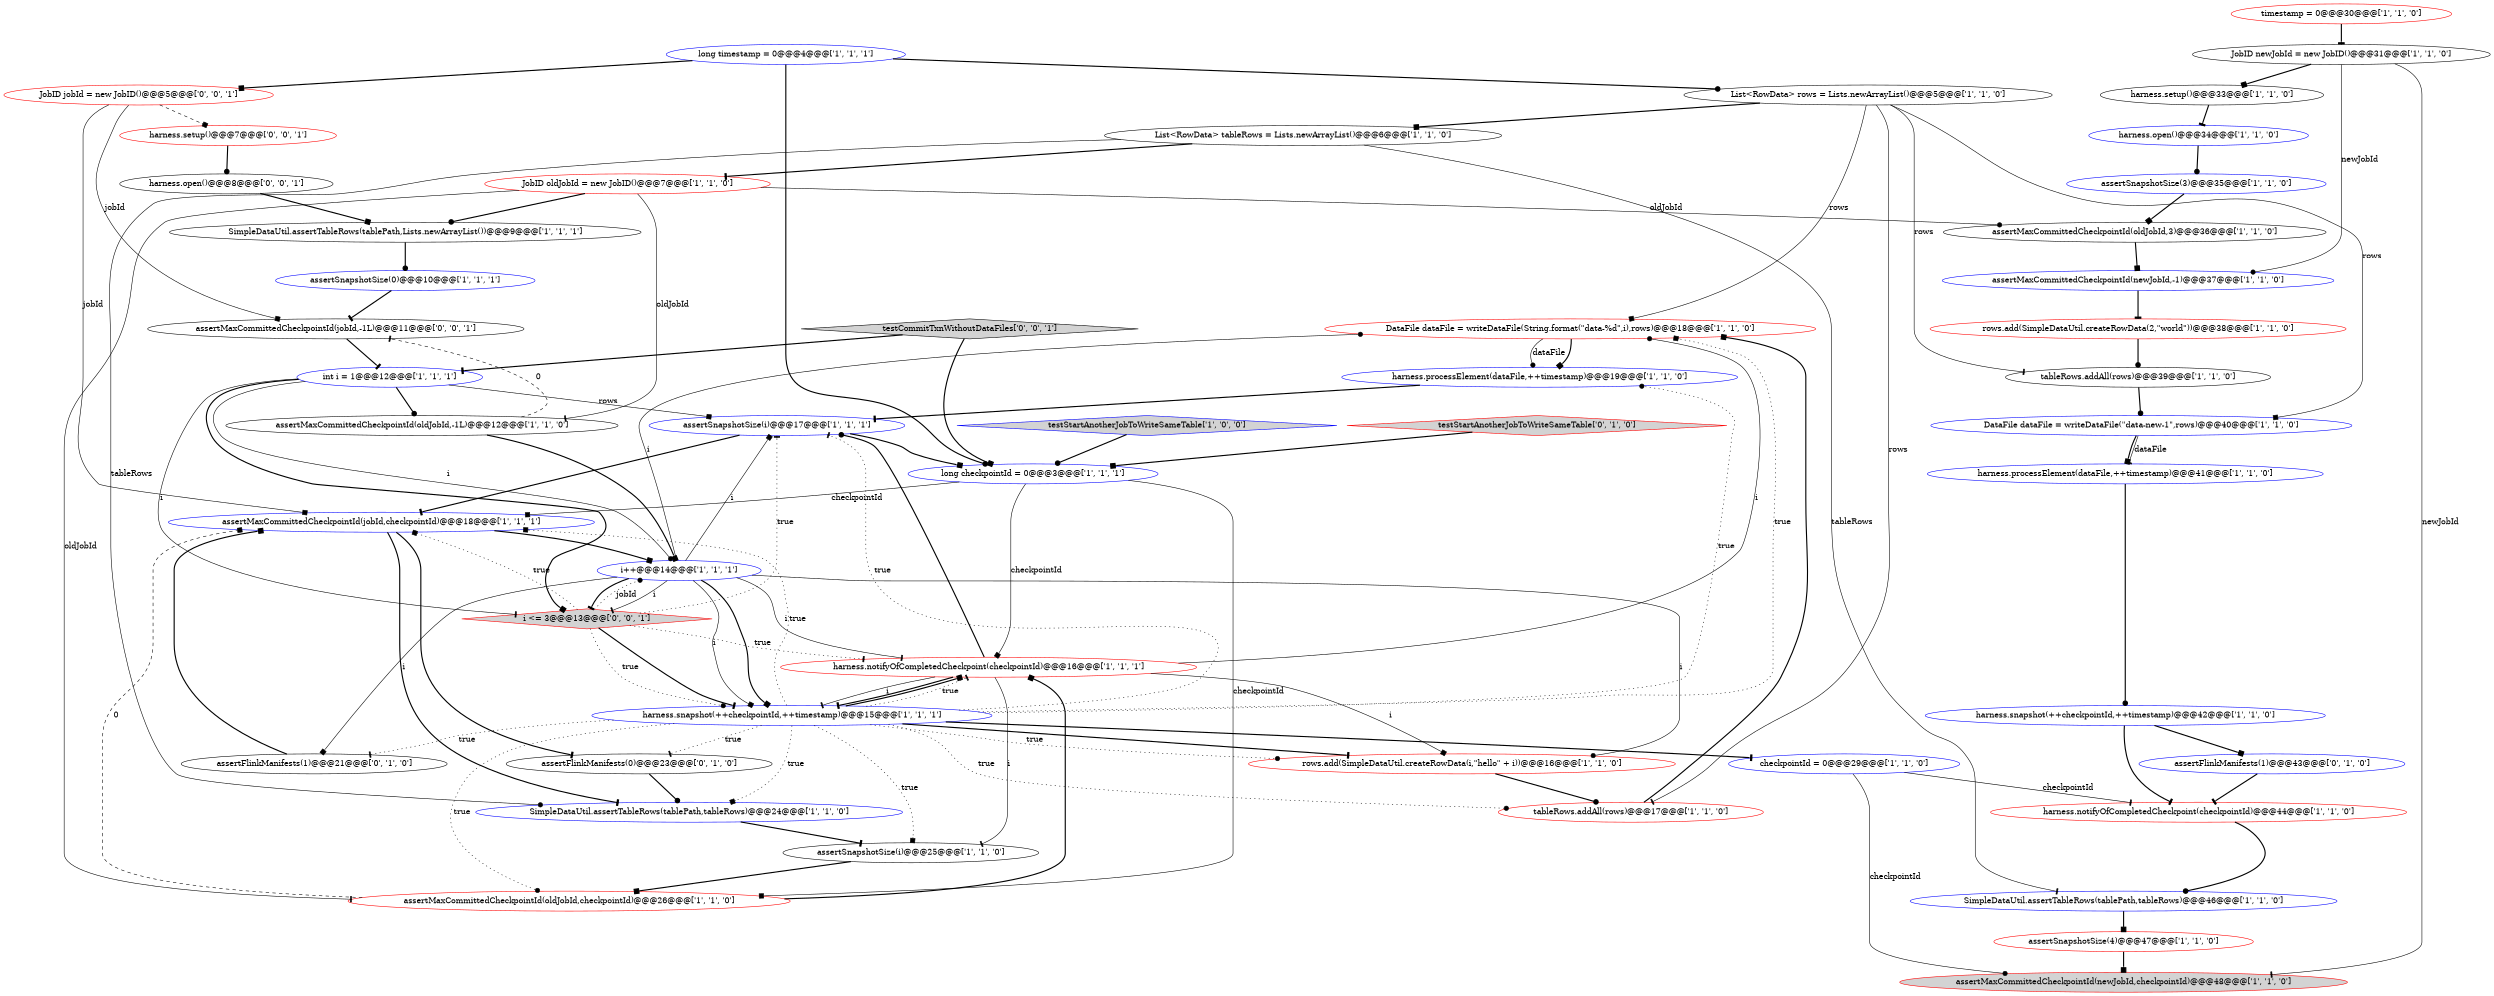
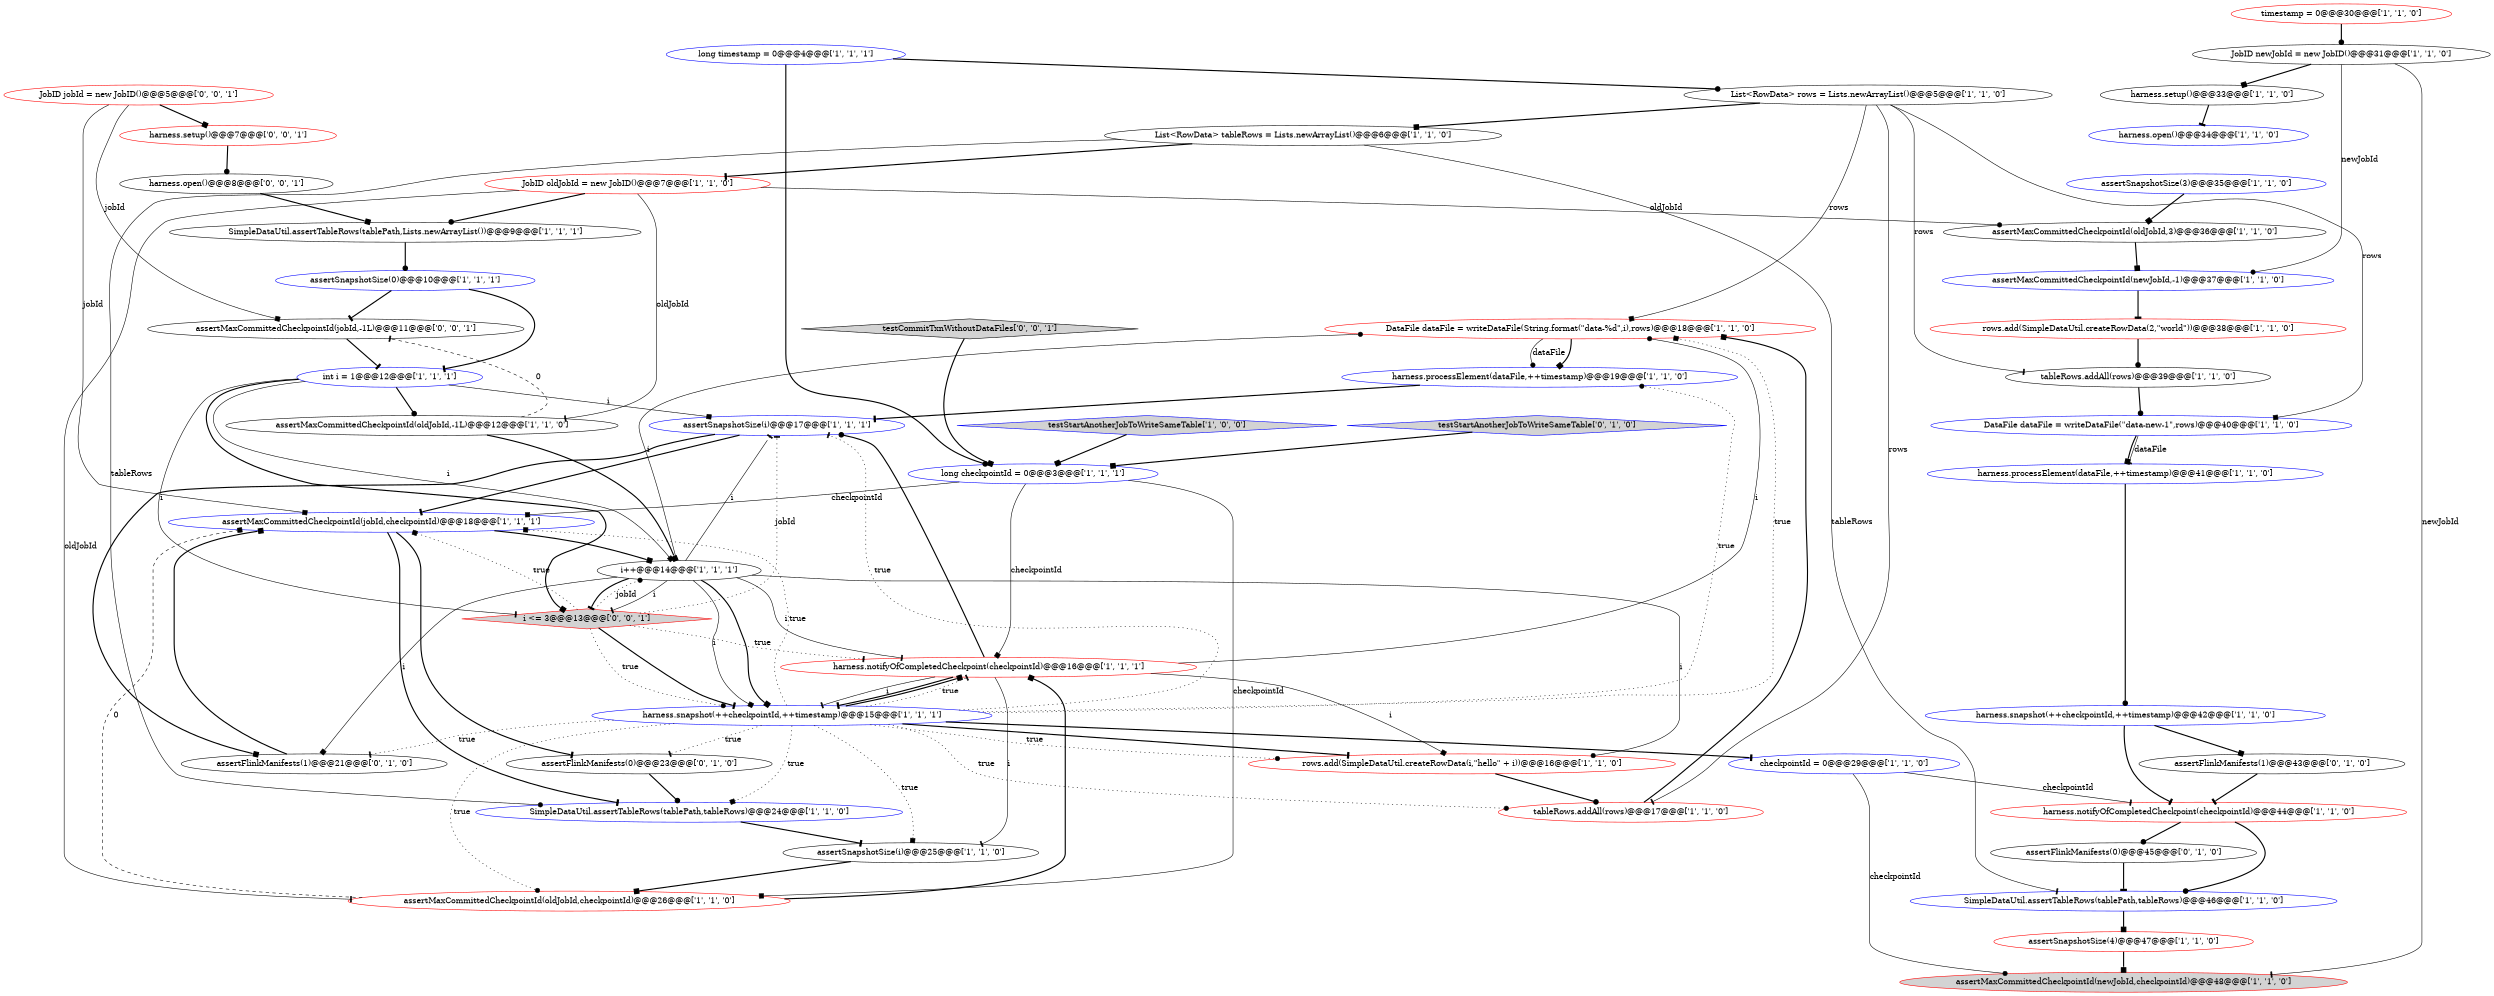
(2341, 33) -> (2341, 33)
(469, 74) -> none
(181, 114) -> (181, 114)
(2198, 157) -> none
(683, 353) -> (530, 337)
(608, 401) -> (608, 401)
(1537, 426) -> (1537, 426)
(904, 448) -> (255, 487)
(1093, 448) -> (1093, 448)
(390, 476) -> (390, 476)
(729, 497) -> (729, 497)
(786, 522) -> (786, 522)
(679, 571) -> (679, 571)
(2272, 764) -> (2272, 764)
none -> (2124, 853)
